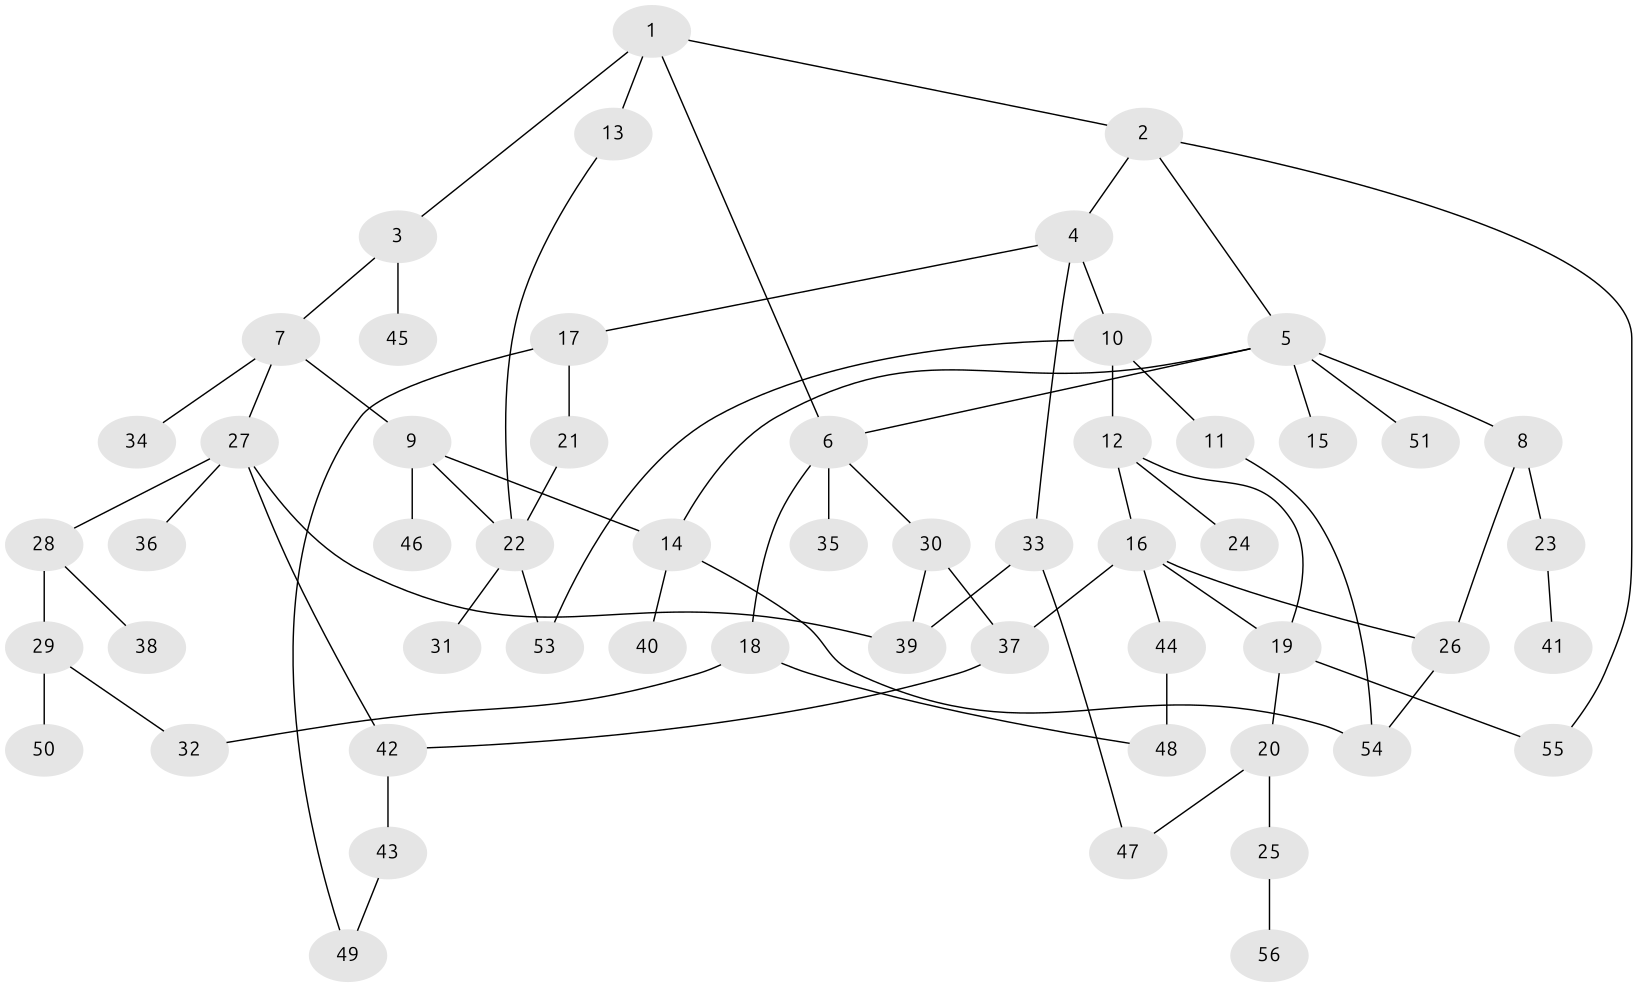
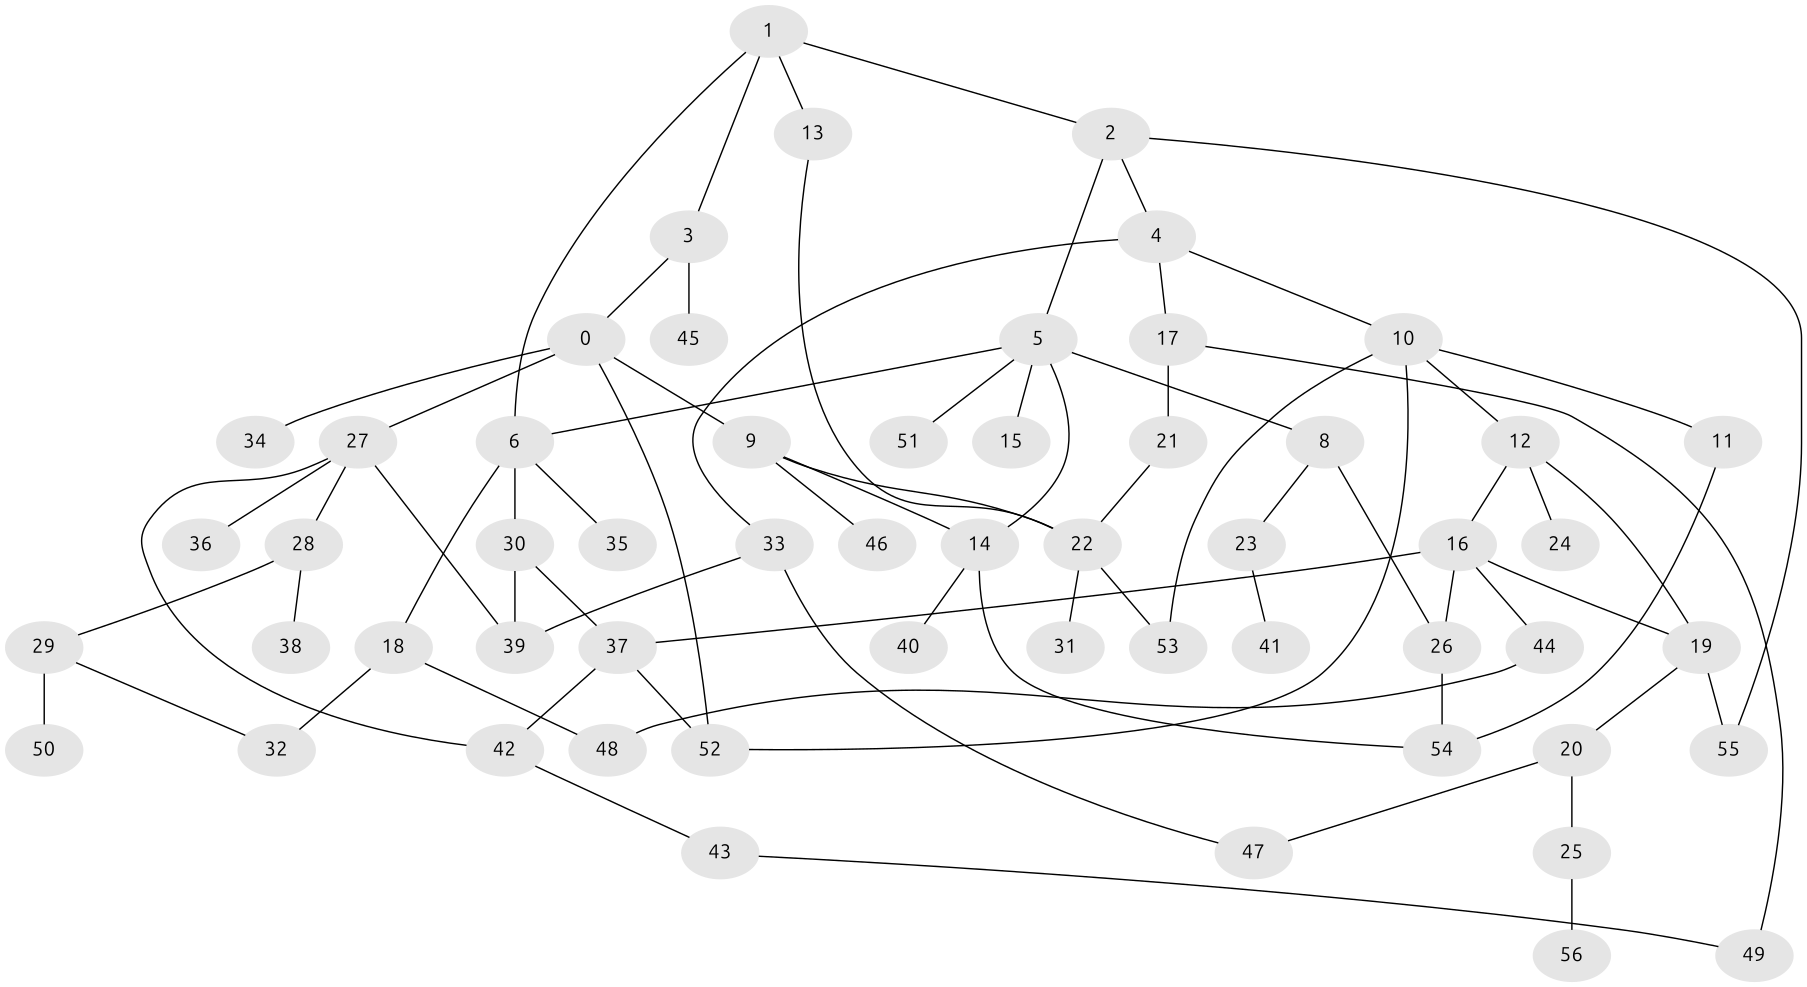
(281, 339) -> (586, 339)
none -> (710, 750)
